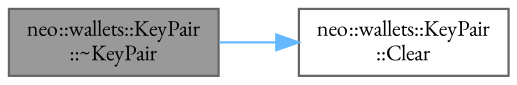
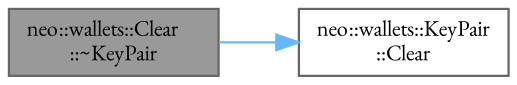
(114, 42) -> (114, 42)
